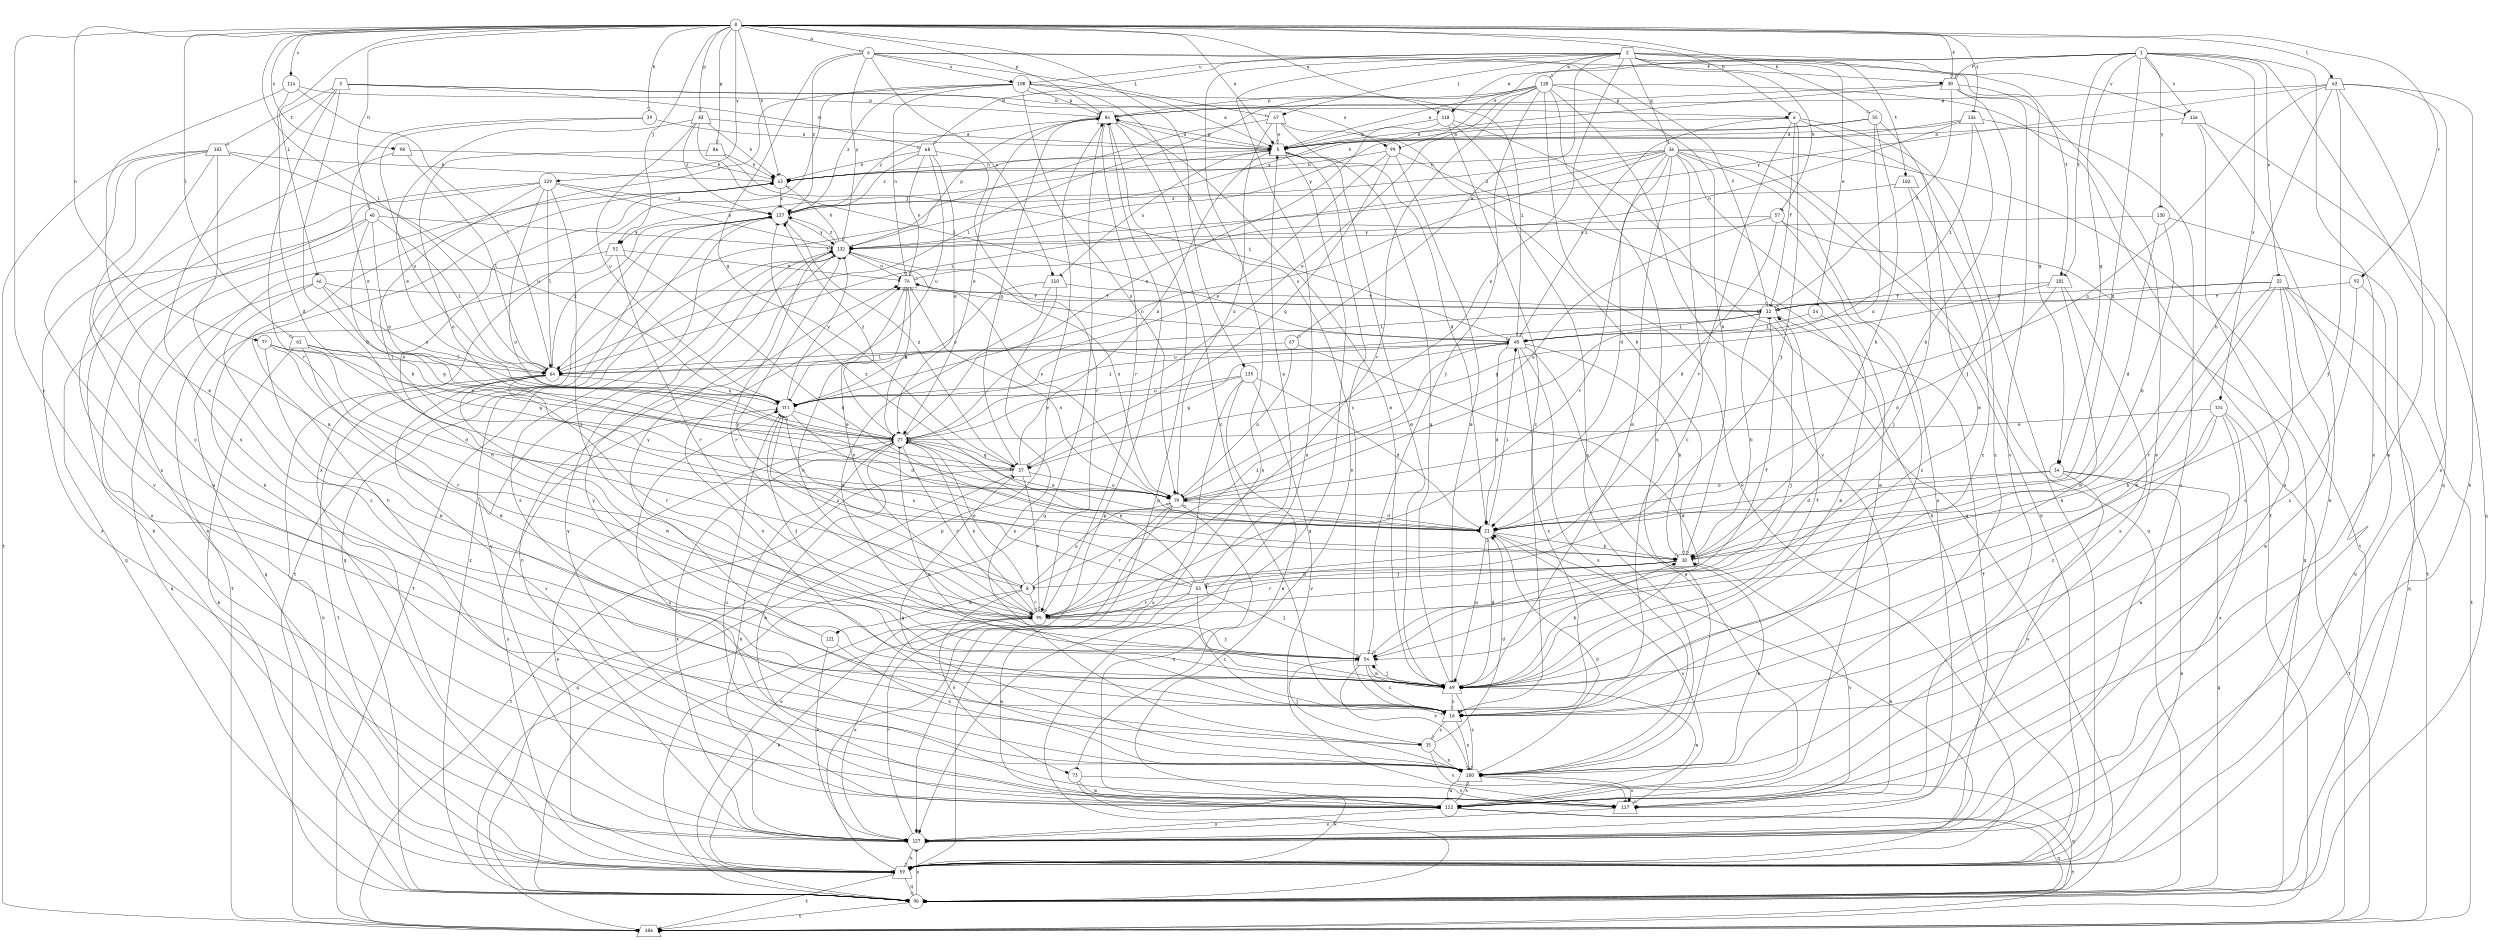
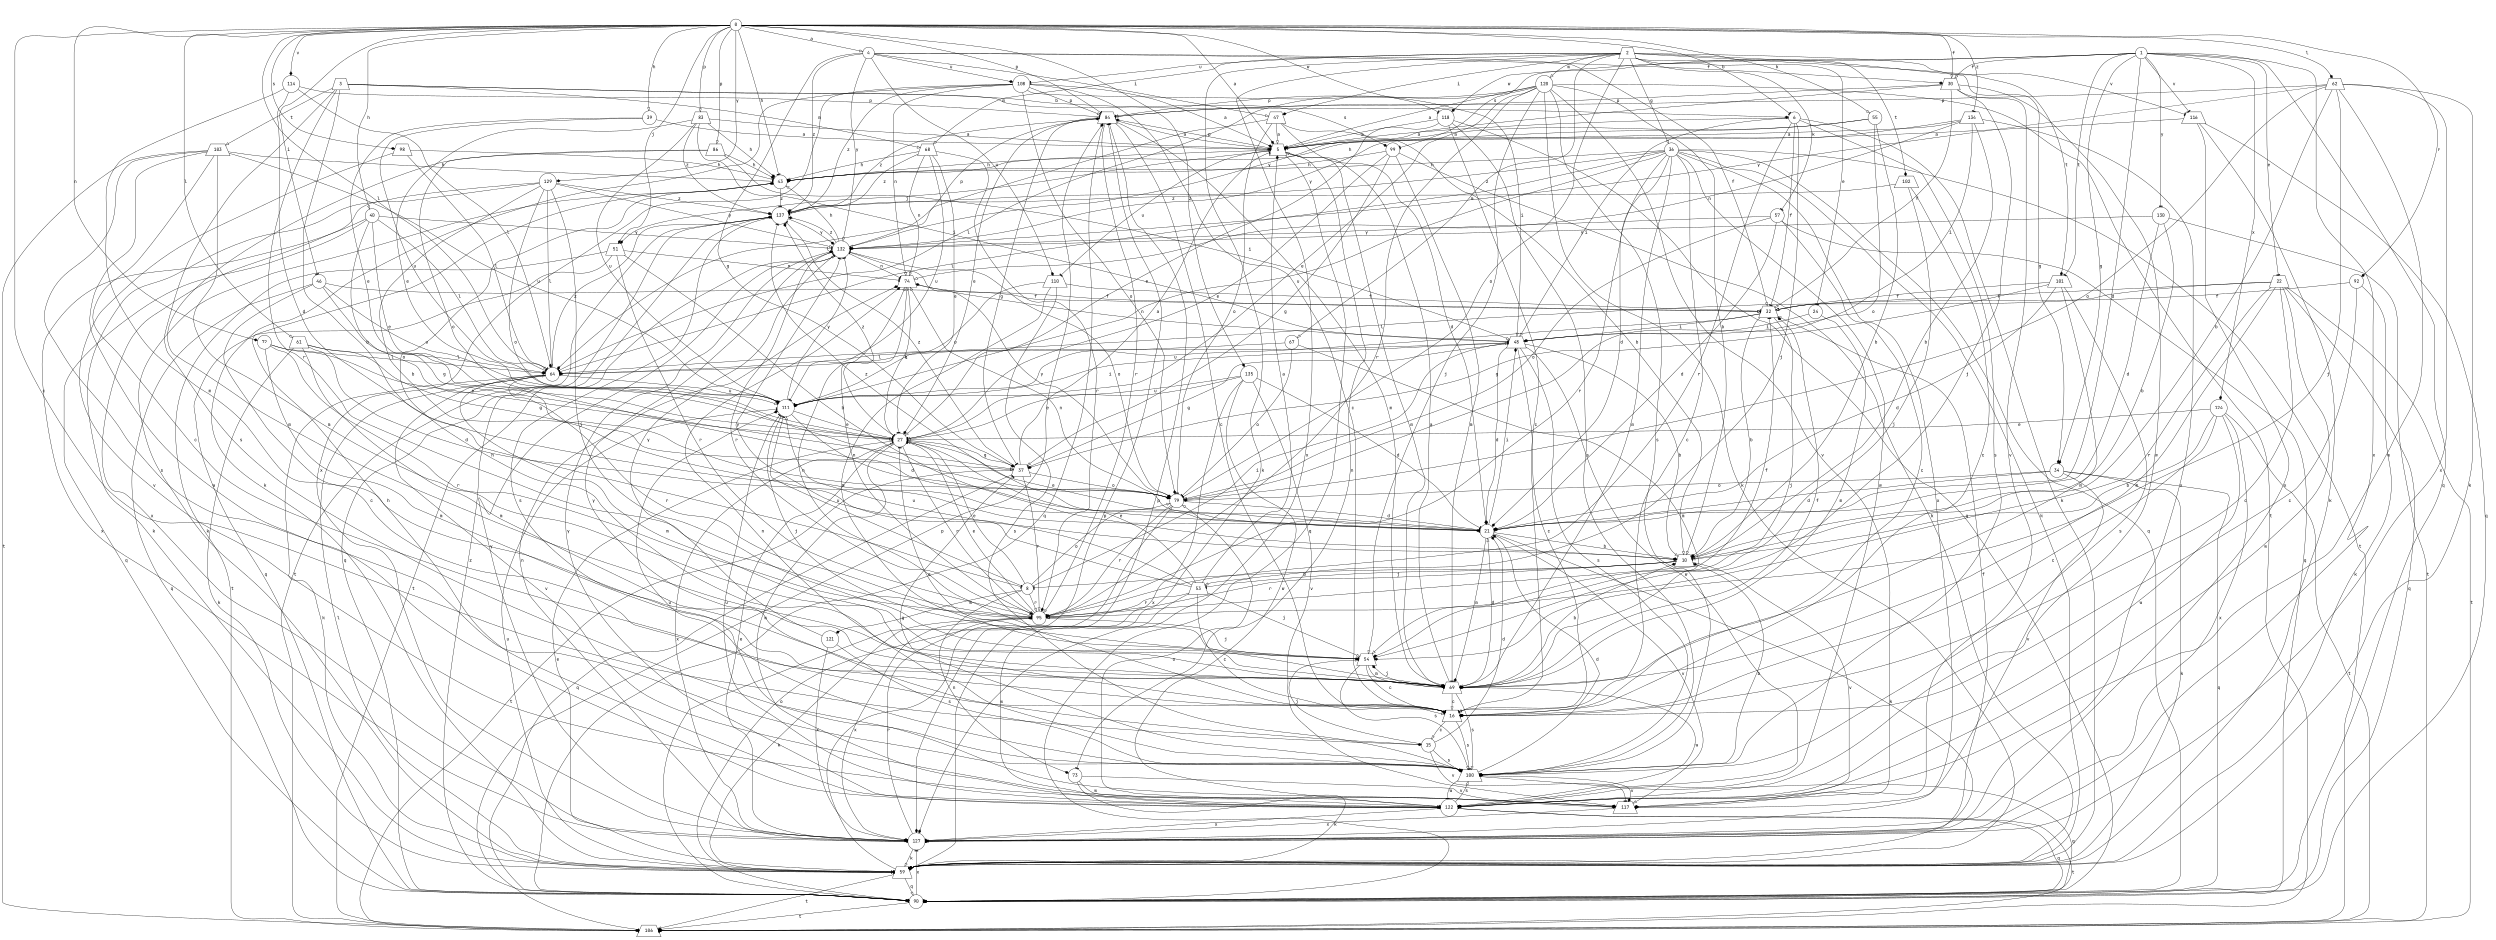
(1872, 504) -> (488, 519)
